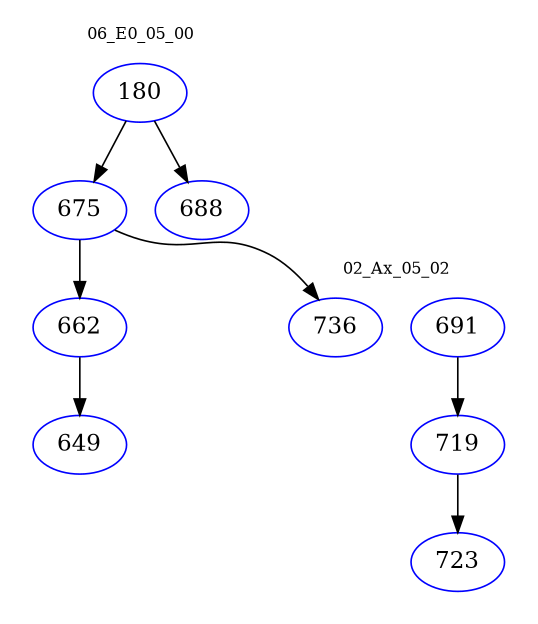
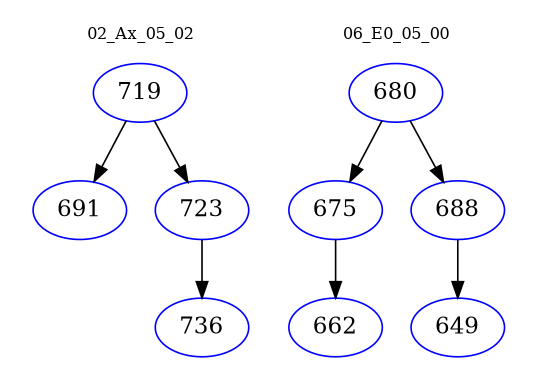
(140, 93) -> (396, 93)
(217, 242) -> (202, 261)
(80, 378) -> (458, 261)
(458, 378) -> (114, 144)
